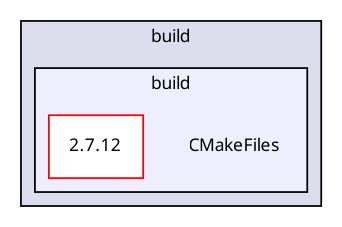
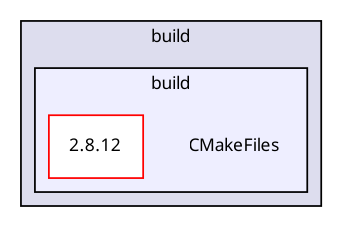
(96, 147) -> (96, 147)
